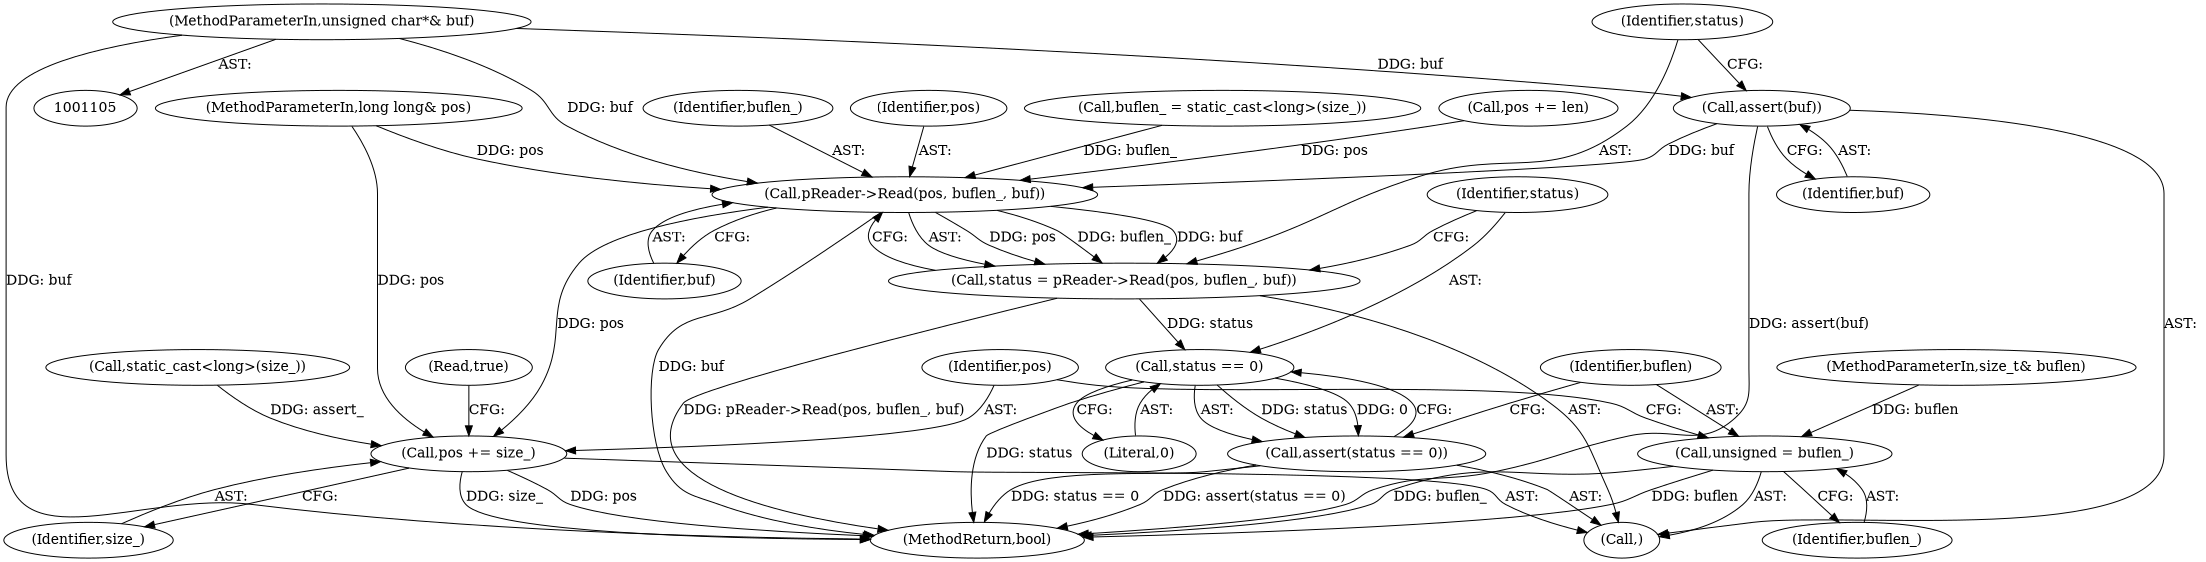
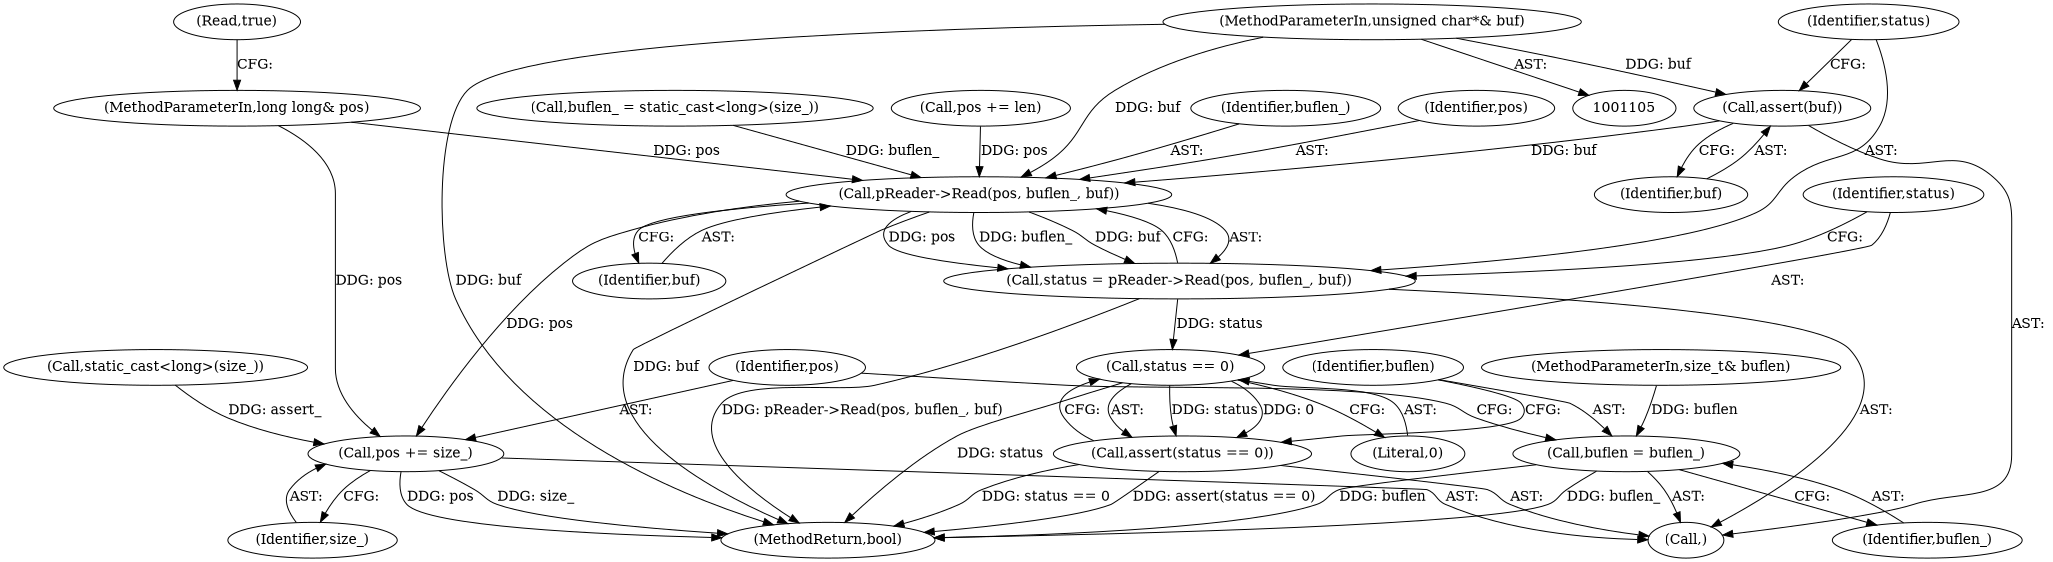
(469, 406) -> (237, 60)
(1765, 454) -> (1626, 454)
(1559, 455) -> none
